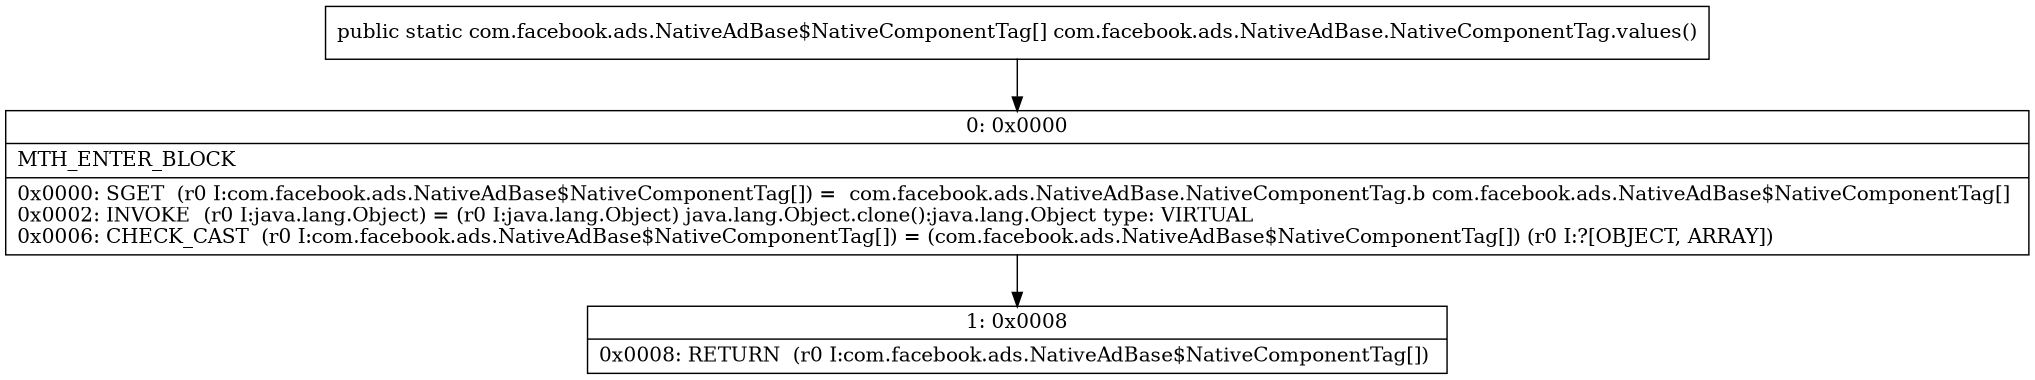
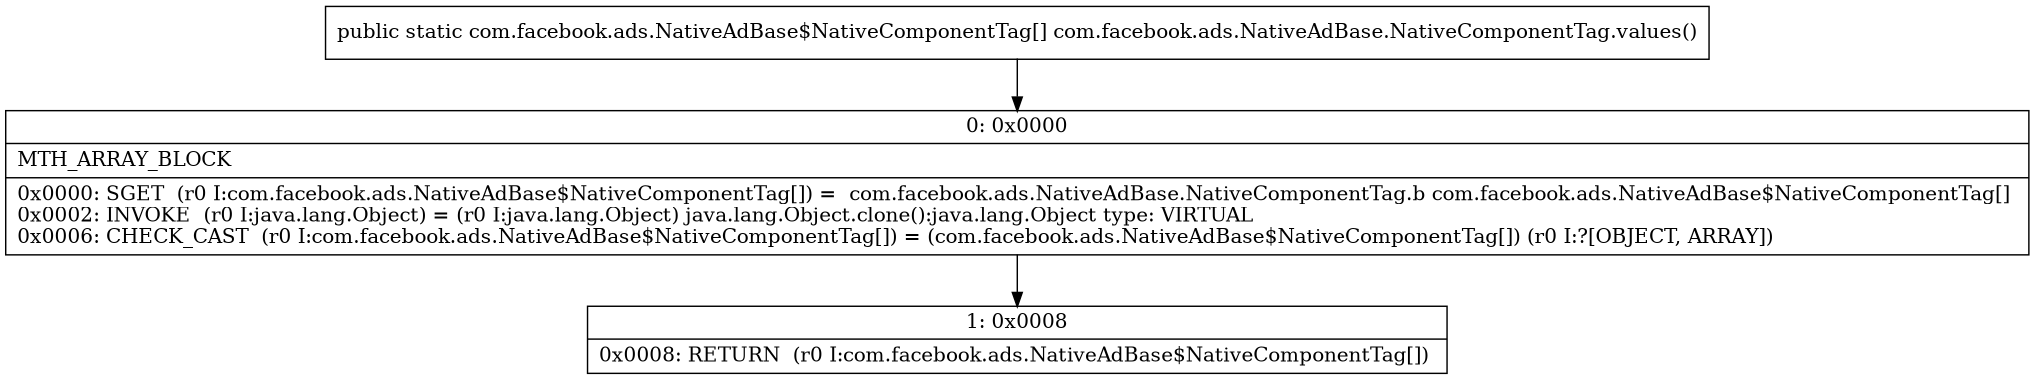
(127, 160) -> (125, 160)
